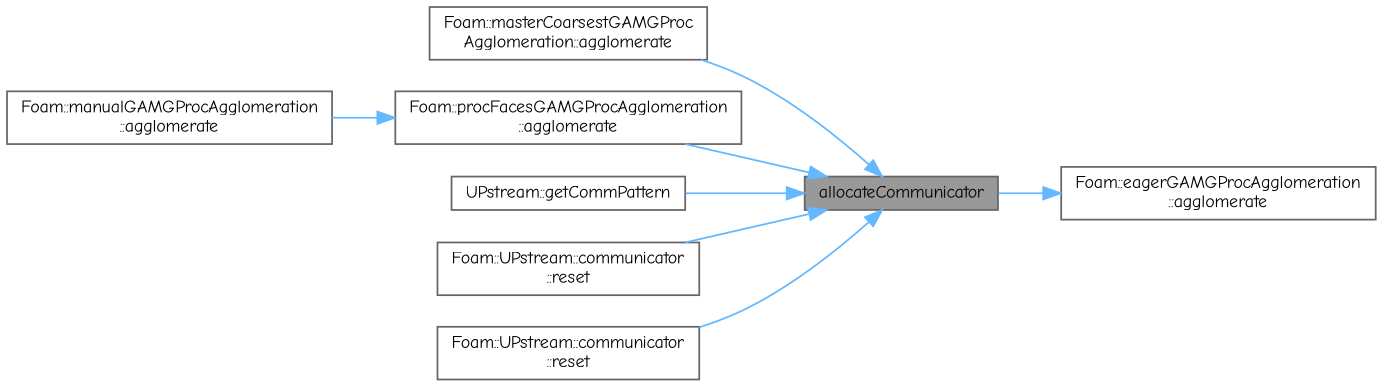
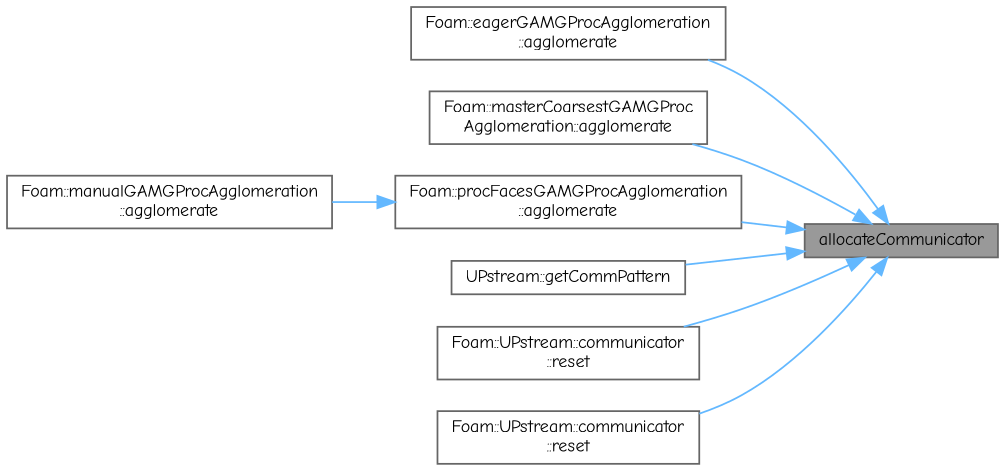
(1021, 193) -> (803, 123)
